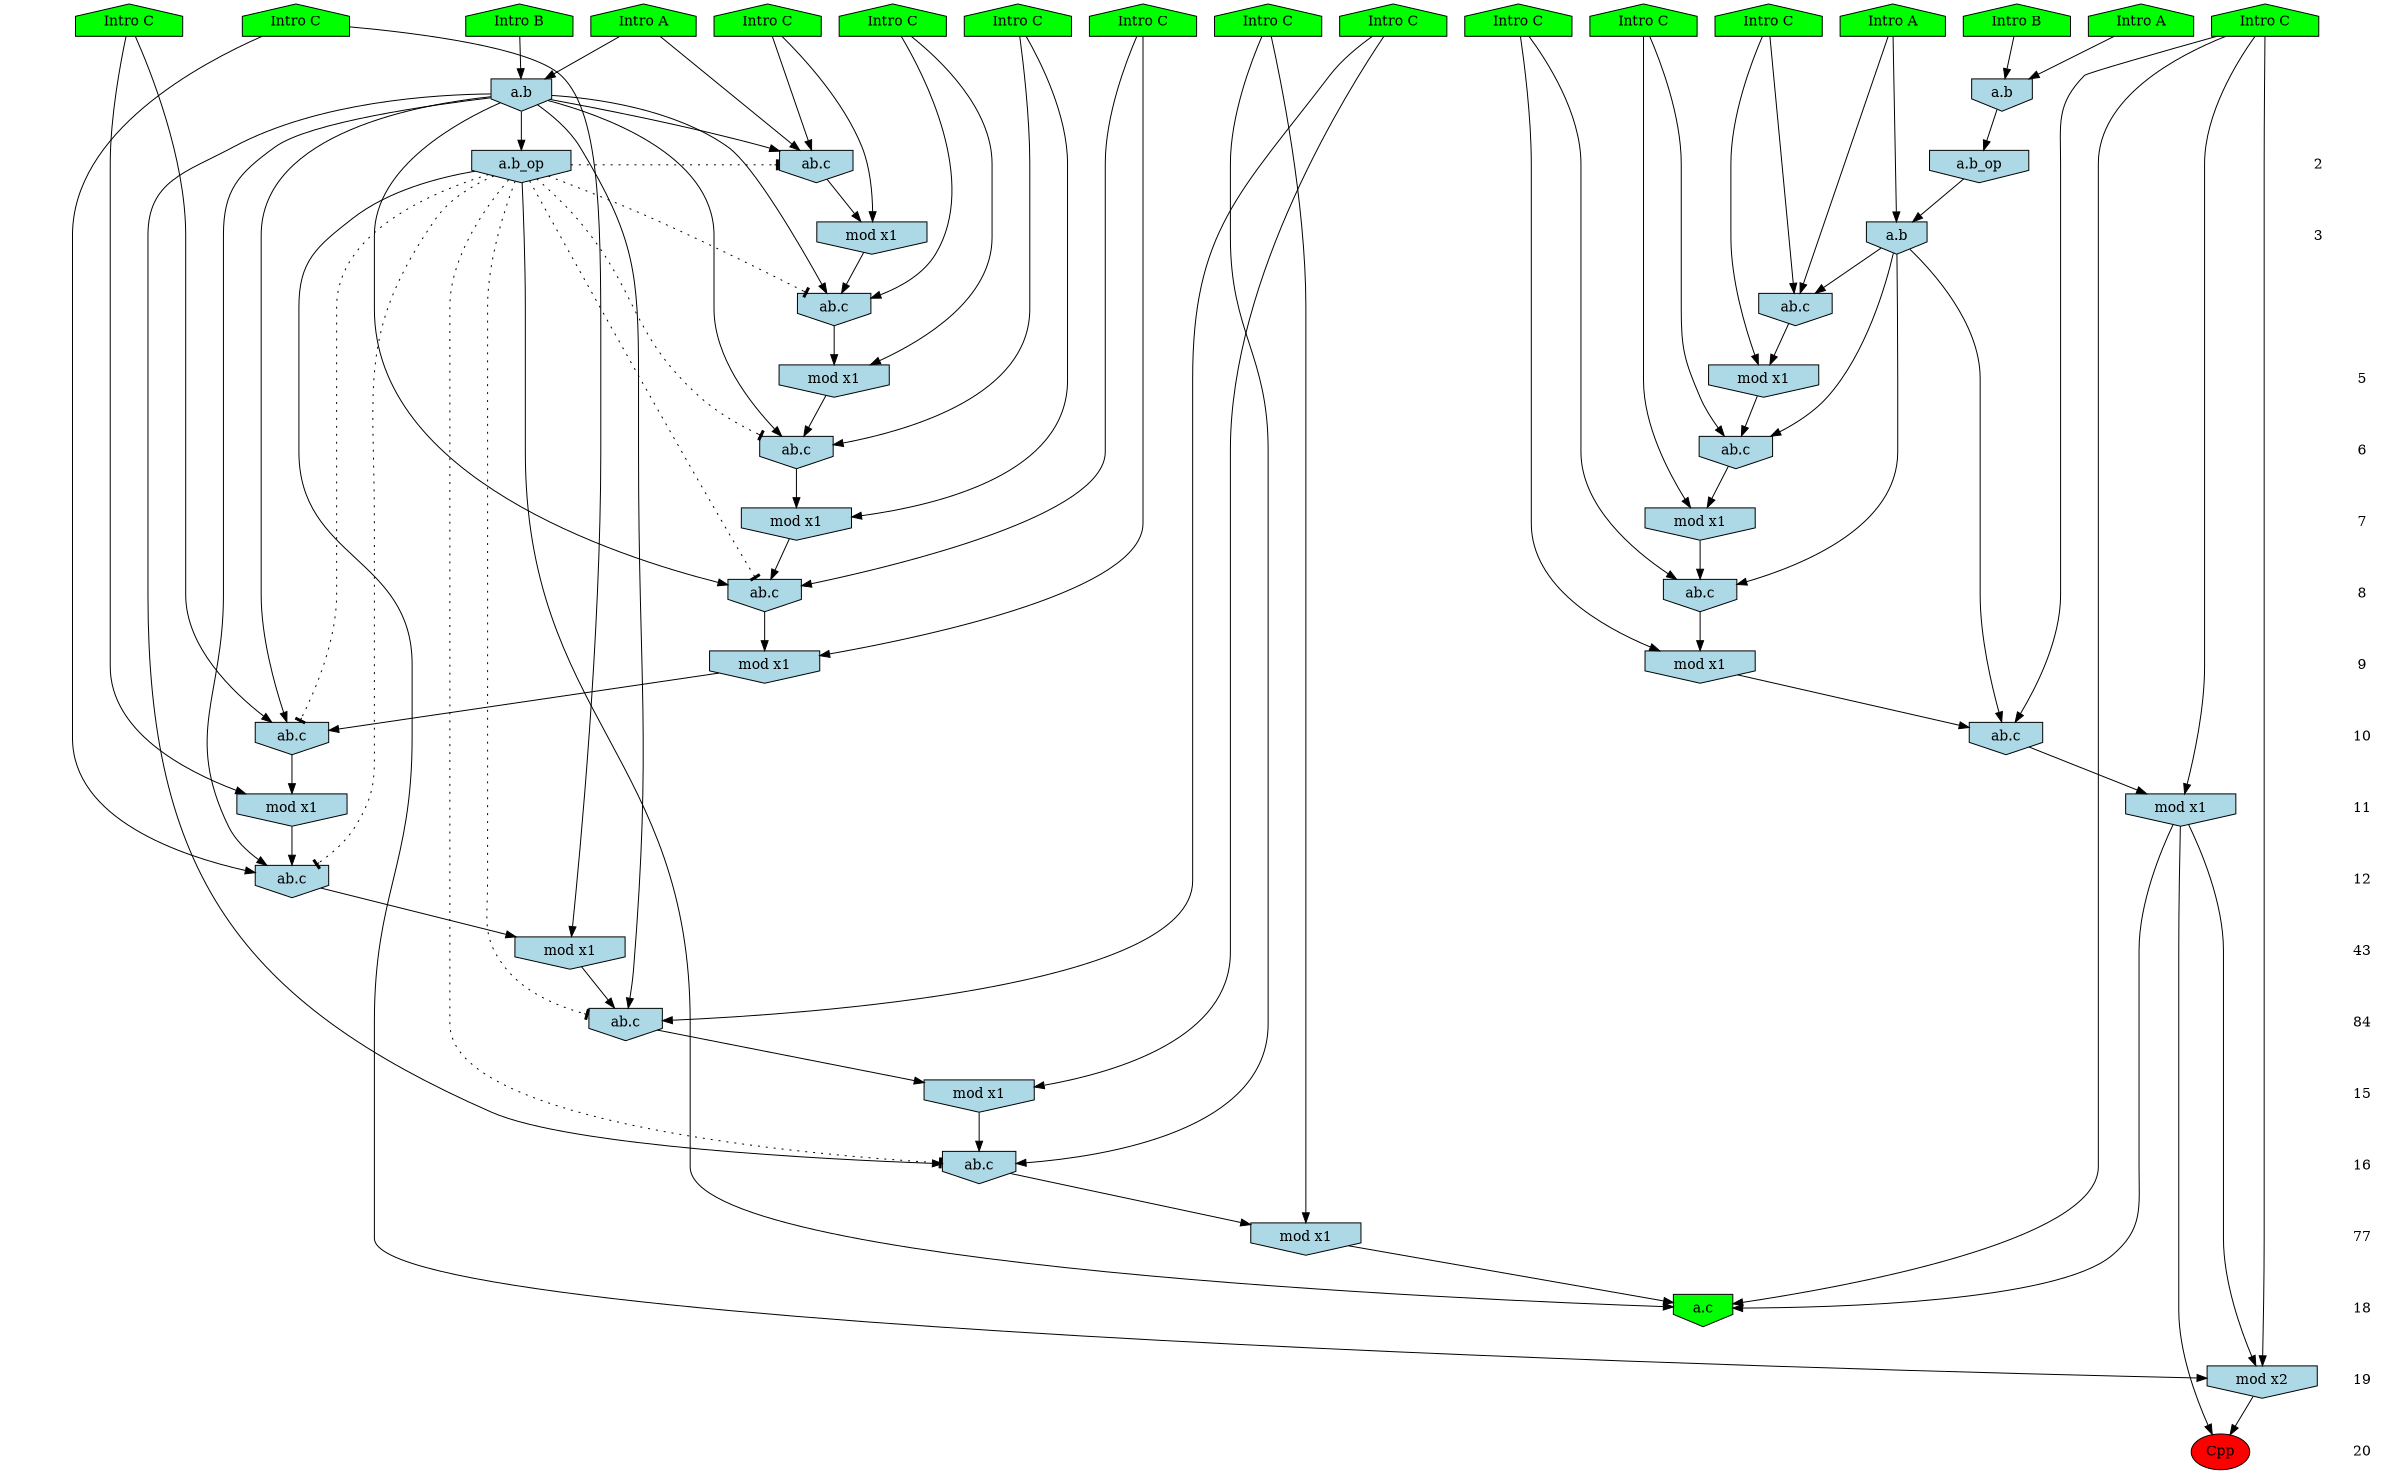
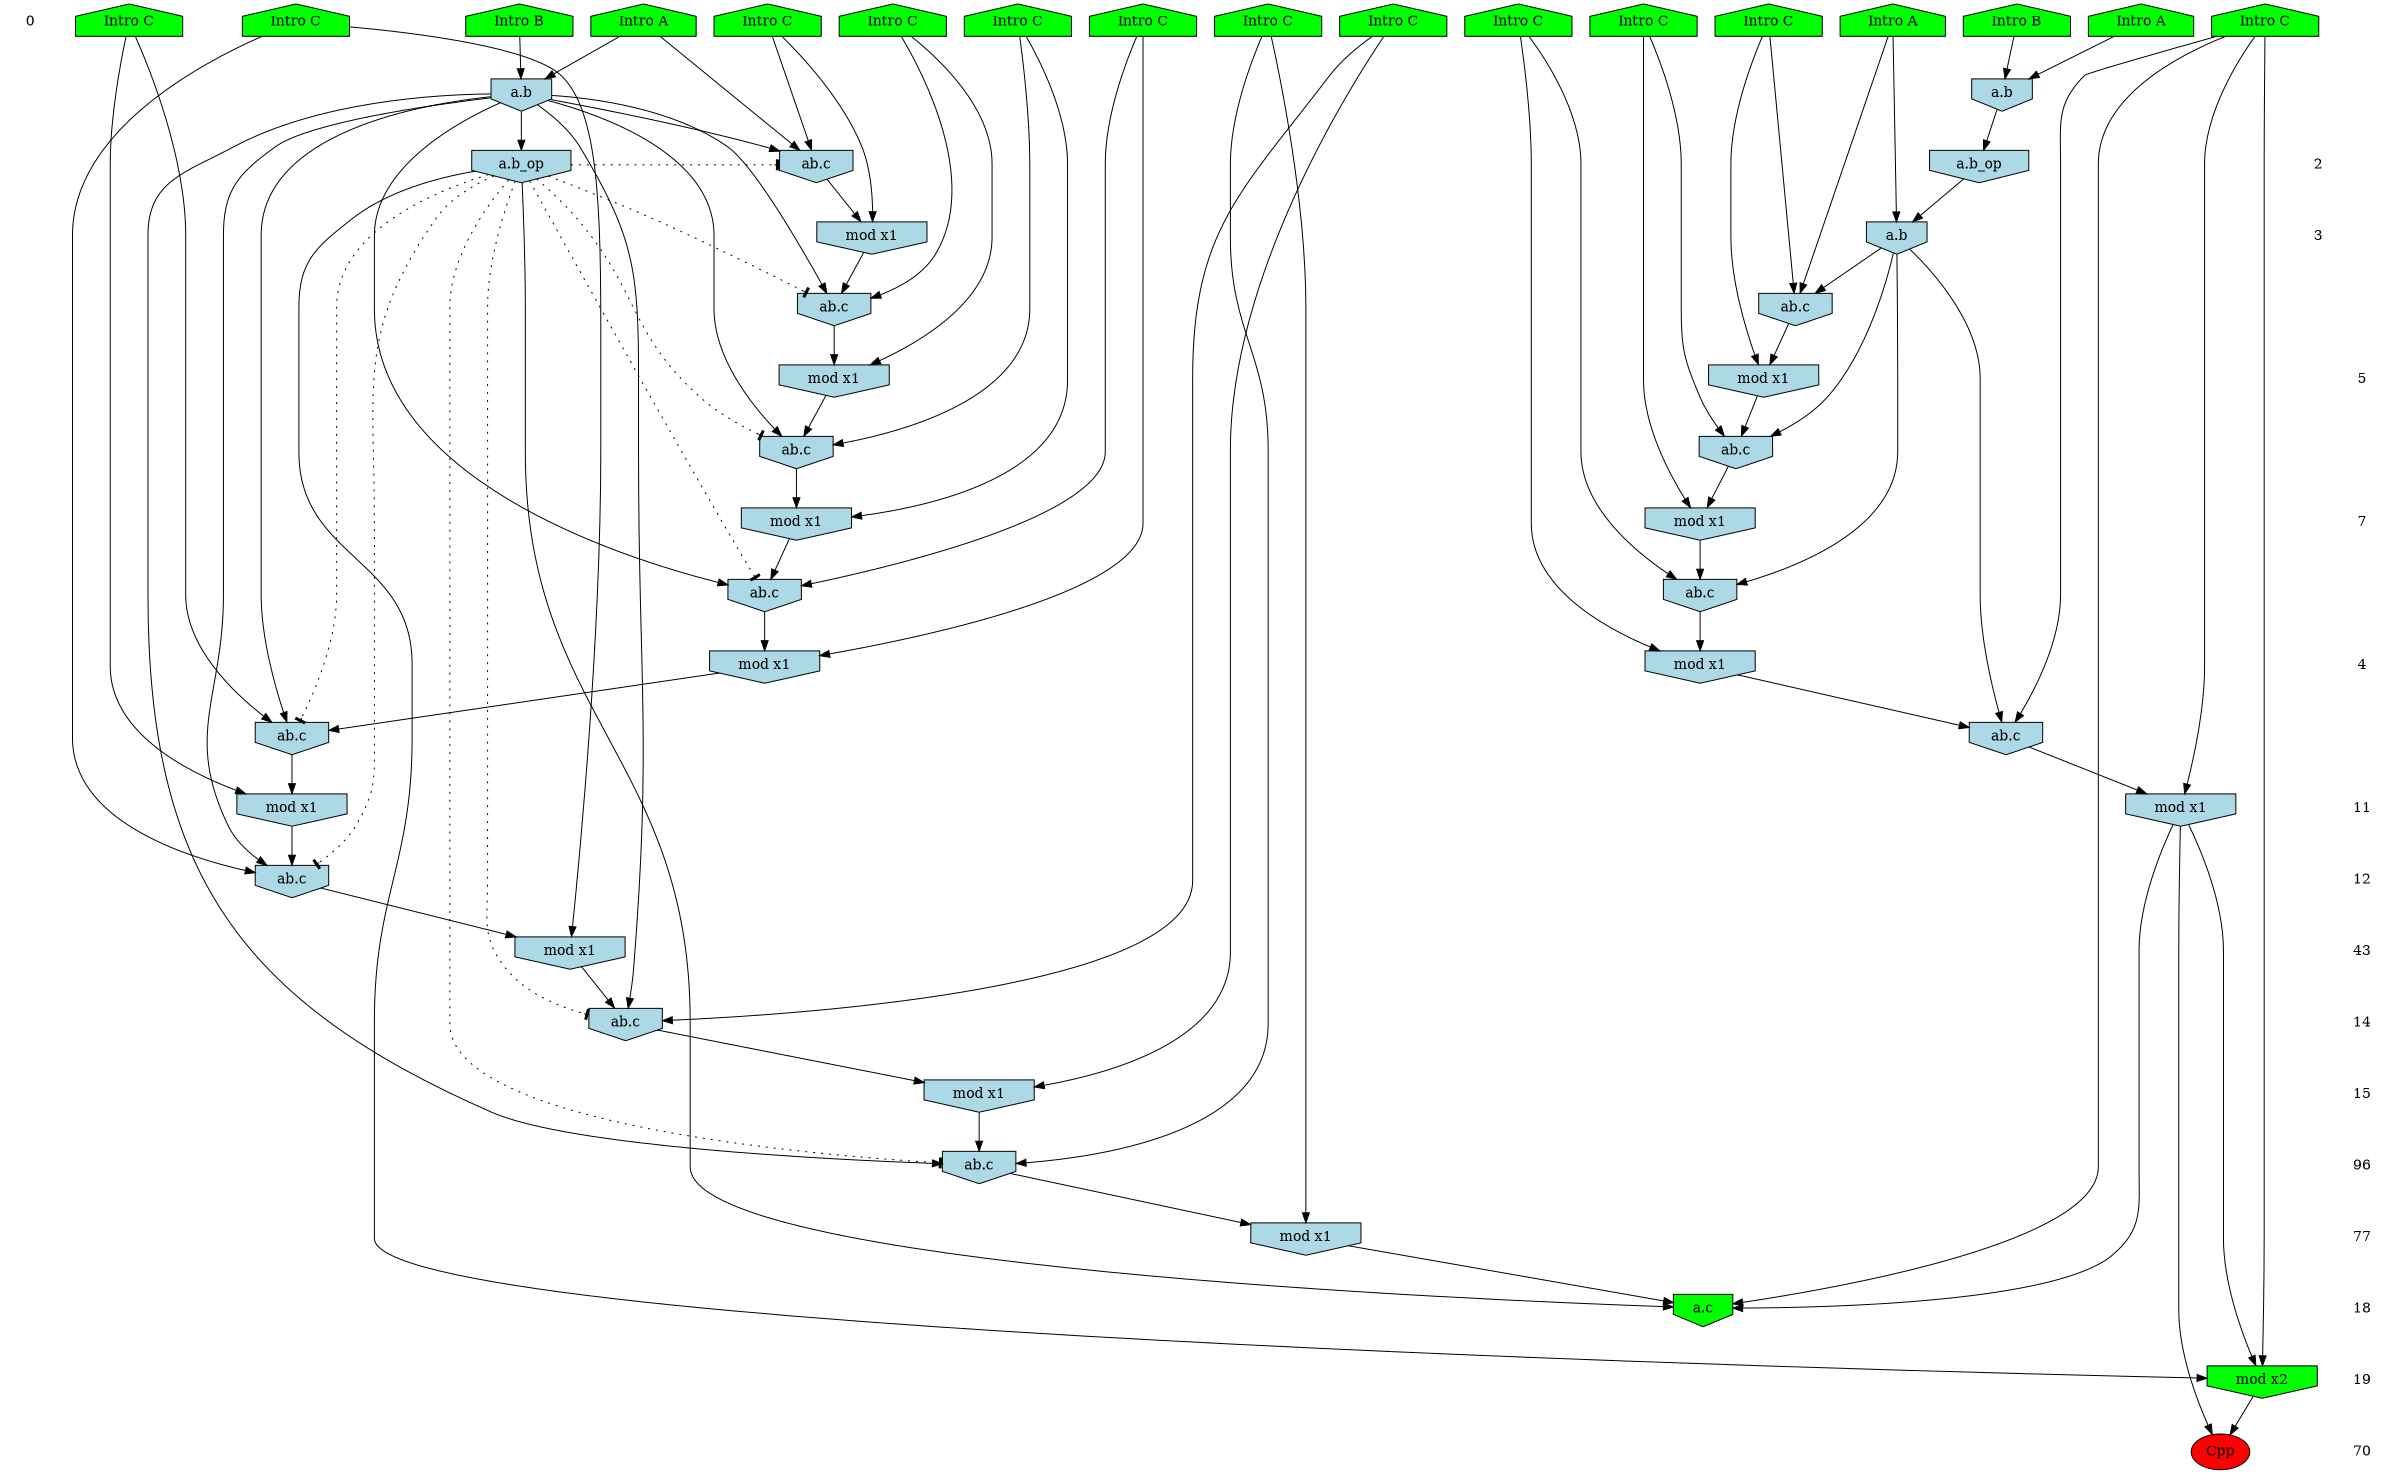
none -> (31, 22)
(2362, 451) -> none
(2362, 594) -> none
(2362, 665) -> (2362, 665)
(2362, 737) -> none
(2362, 1023) -> (2362, 1023)
(2362, 1166) -> (2362, 1166)
(2262, 1380) -> (2262, 1380)
(2362, 1452) -> (2362, 1452)
